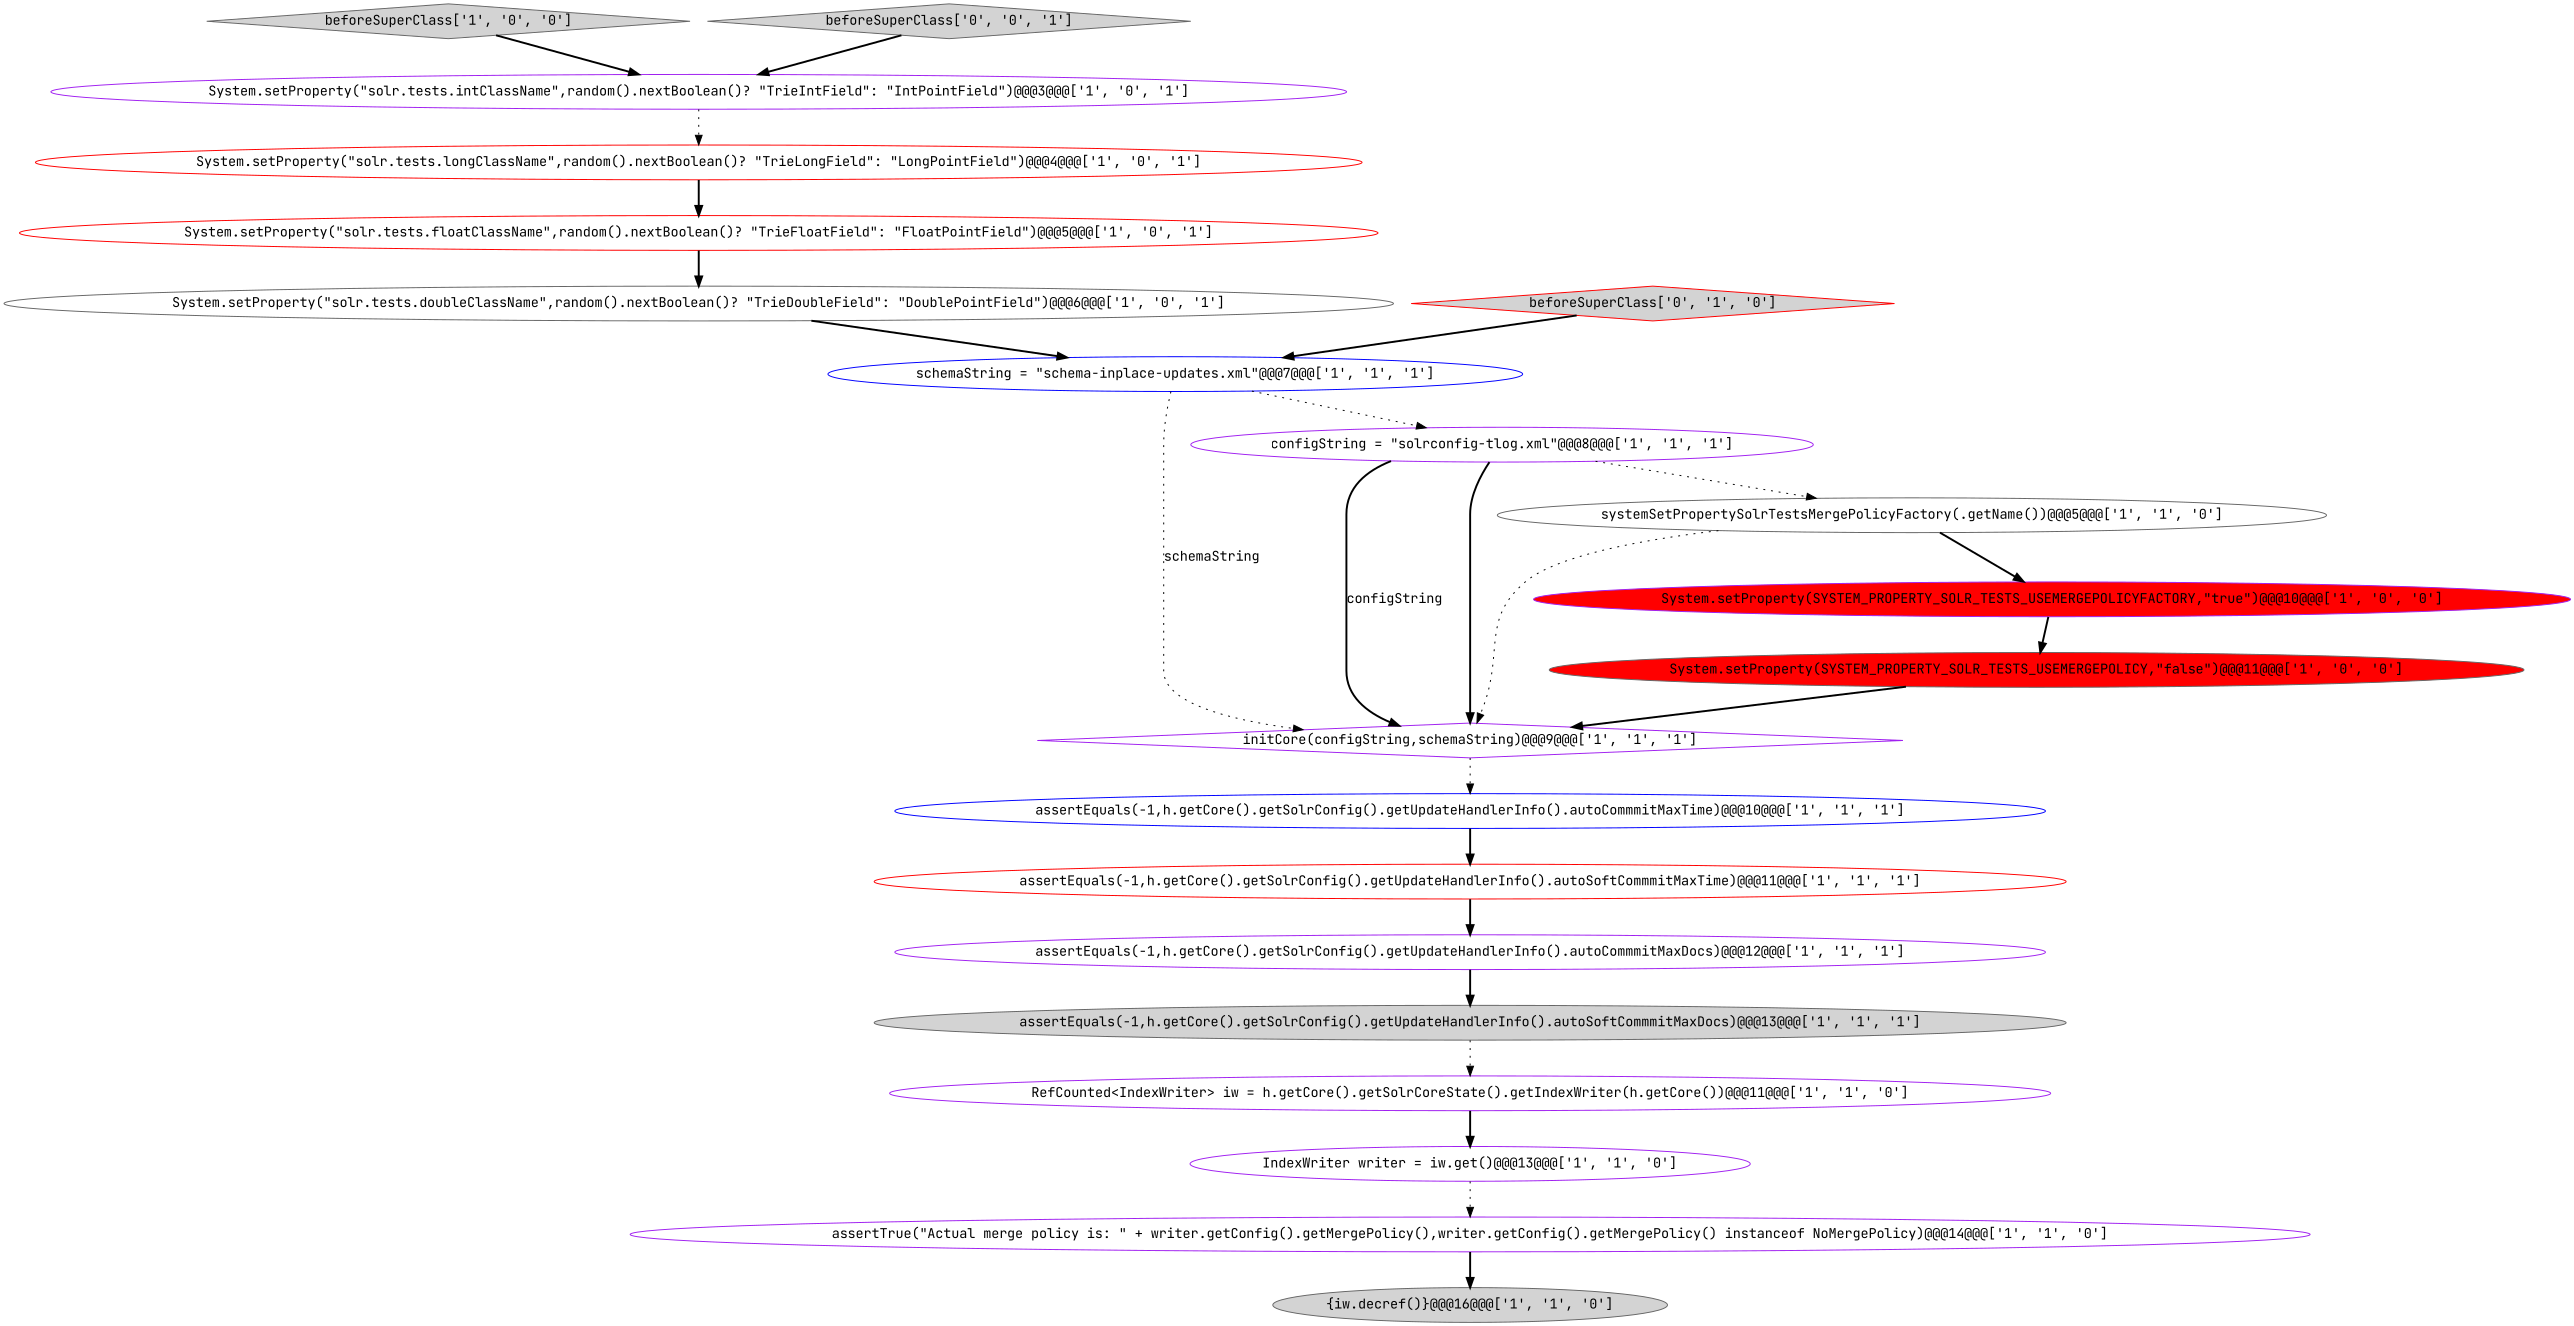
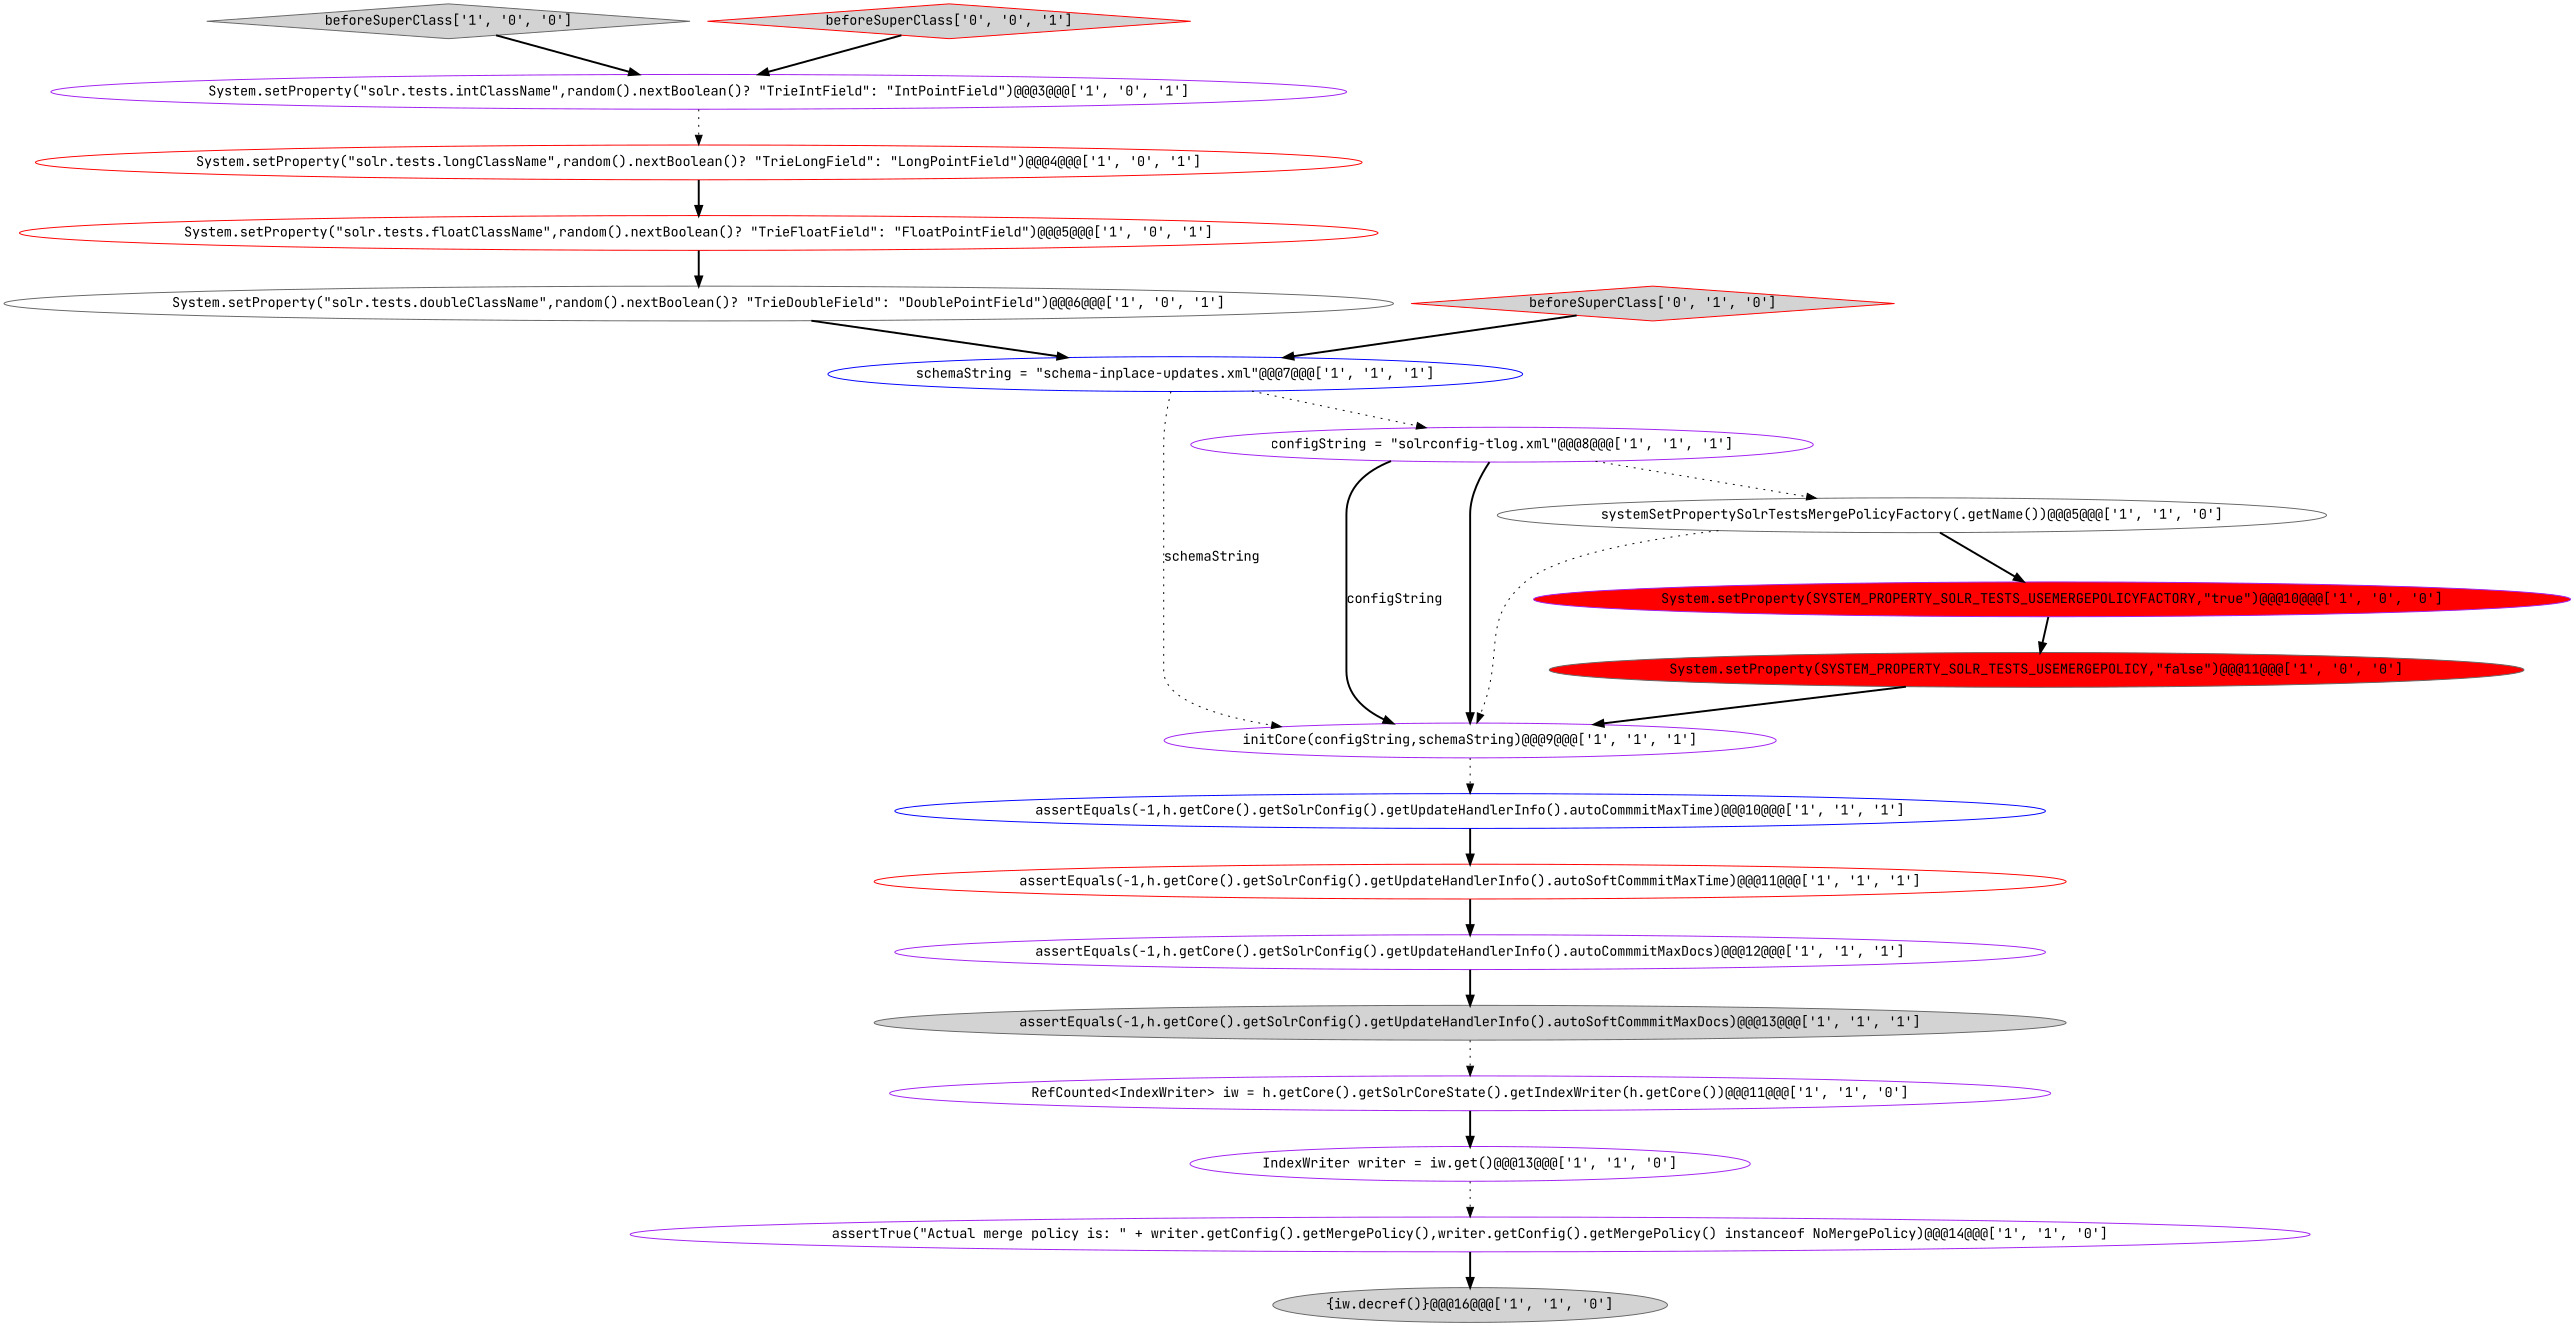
(949, 21) -> (949, 21)
(1470, 740) -> (1470, 740)
